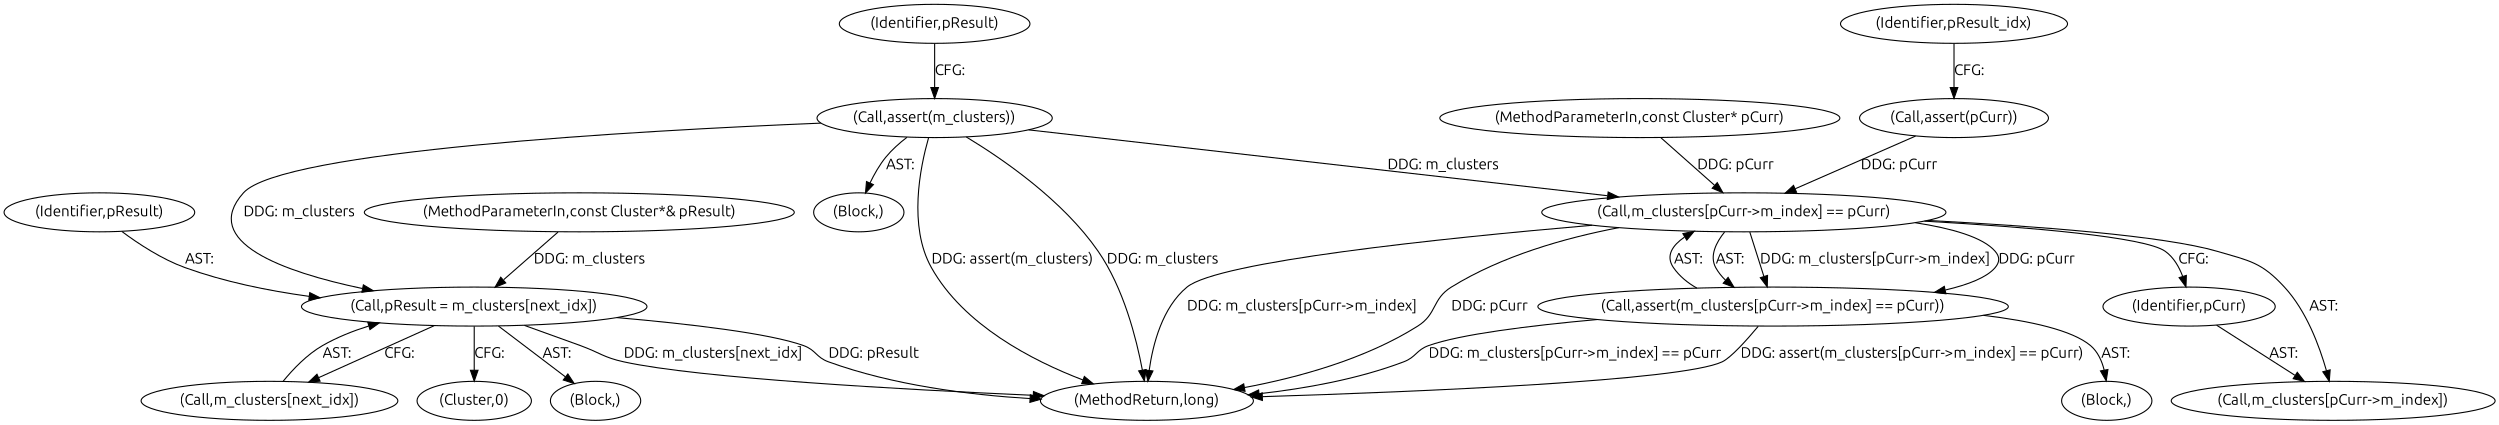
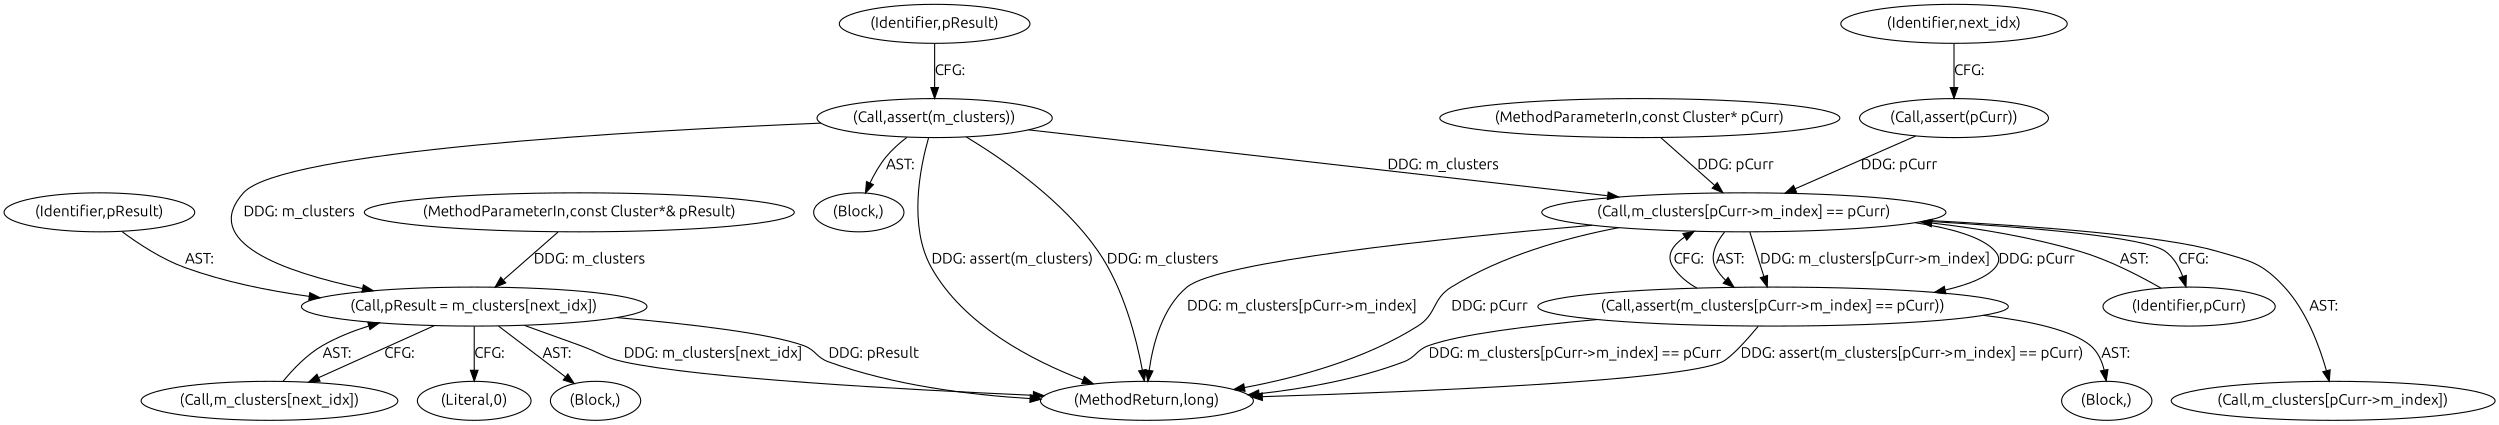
(1954, 24) -> (1954, 24)
(1691, 259) -> (1691, 259)
(2256, 350) -> (2050, 243)
(474, 401) -> (474, 401)
